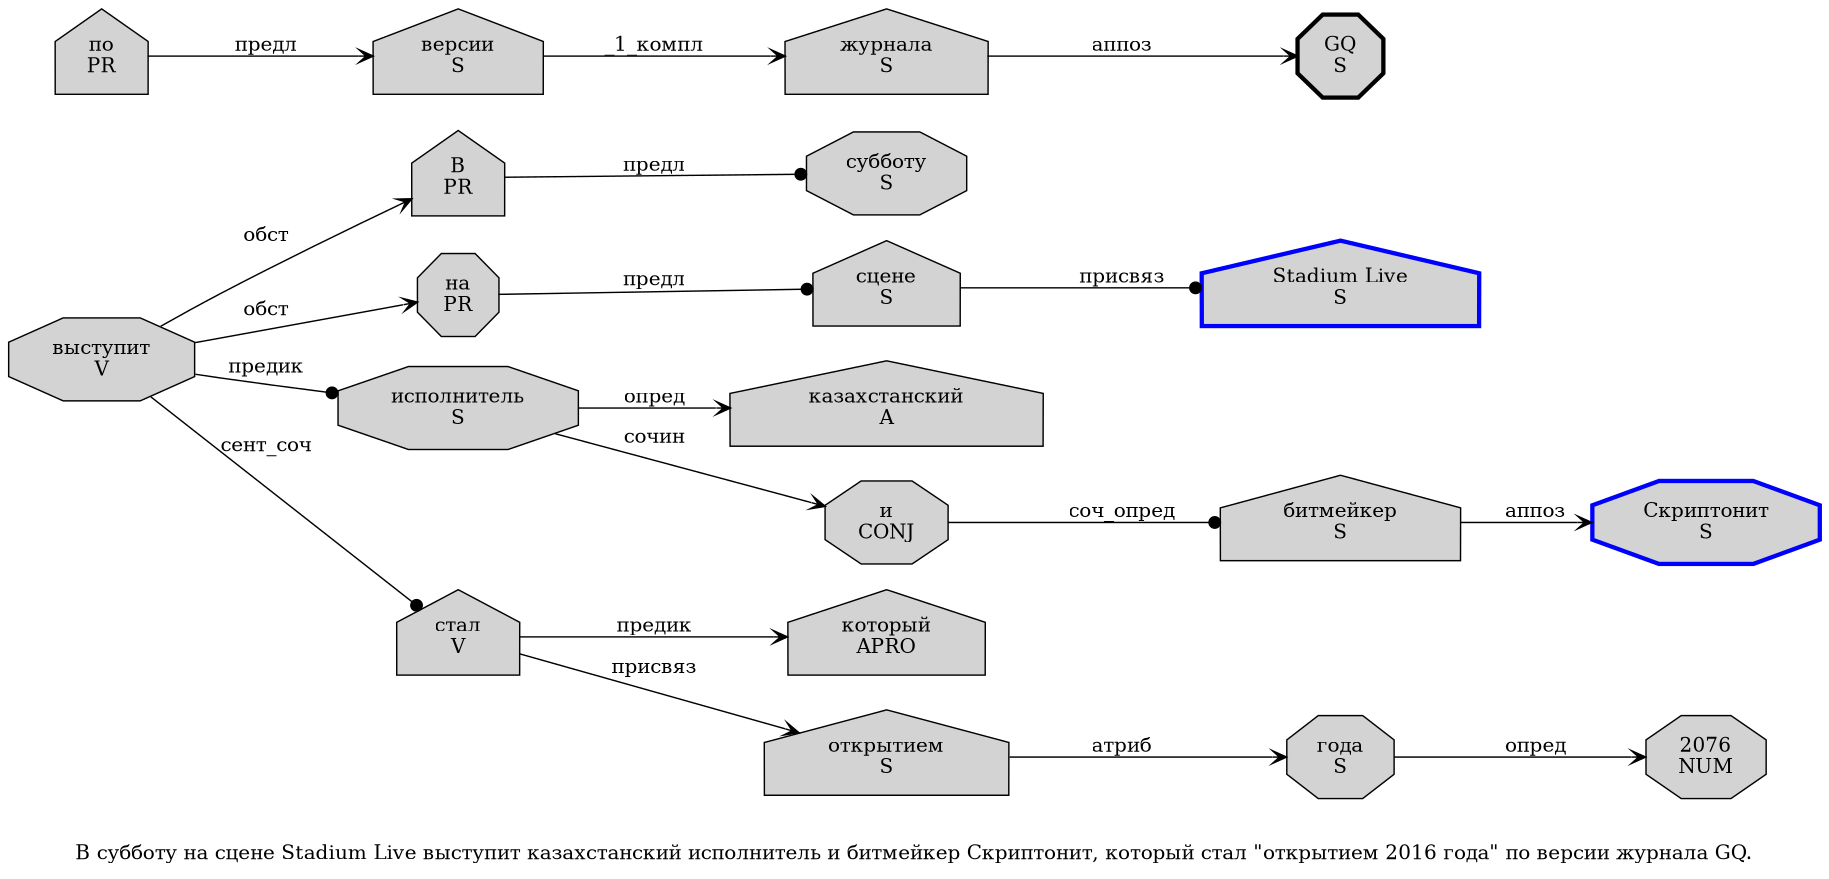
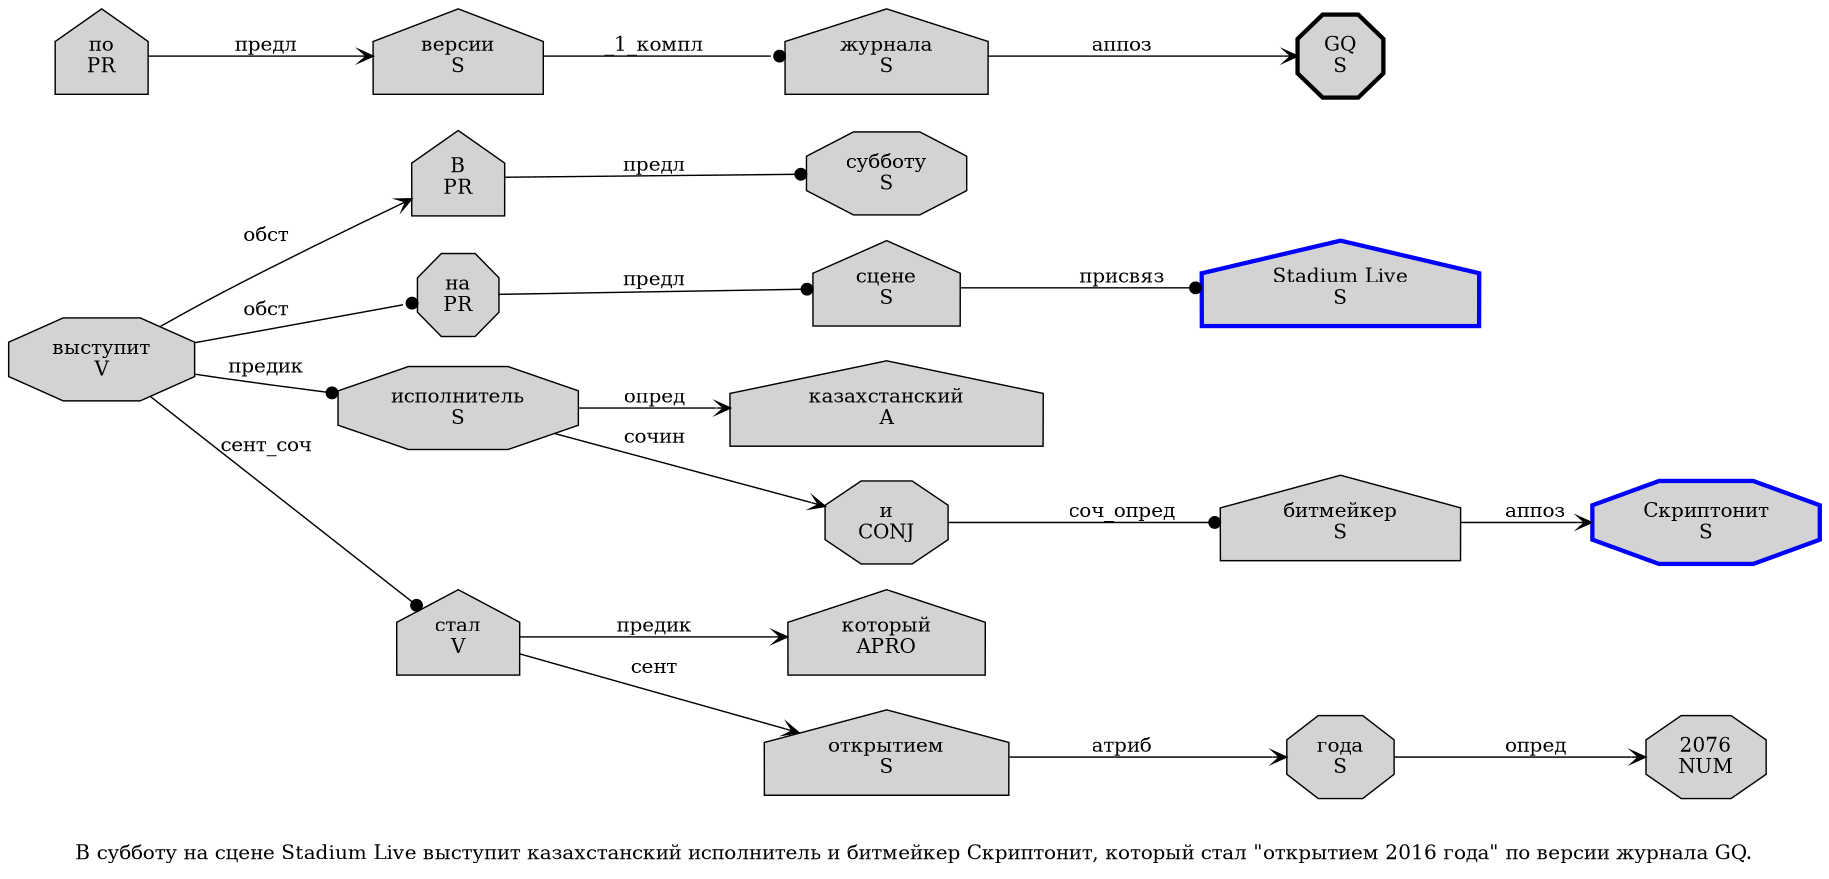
(657, 56) -> (657, 56)
(299, 324) -> (299, 324)
(654, 668) -> (654, 668)
